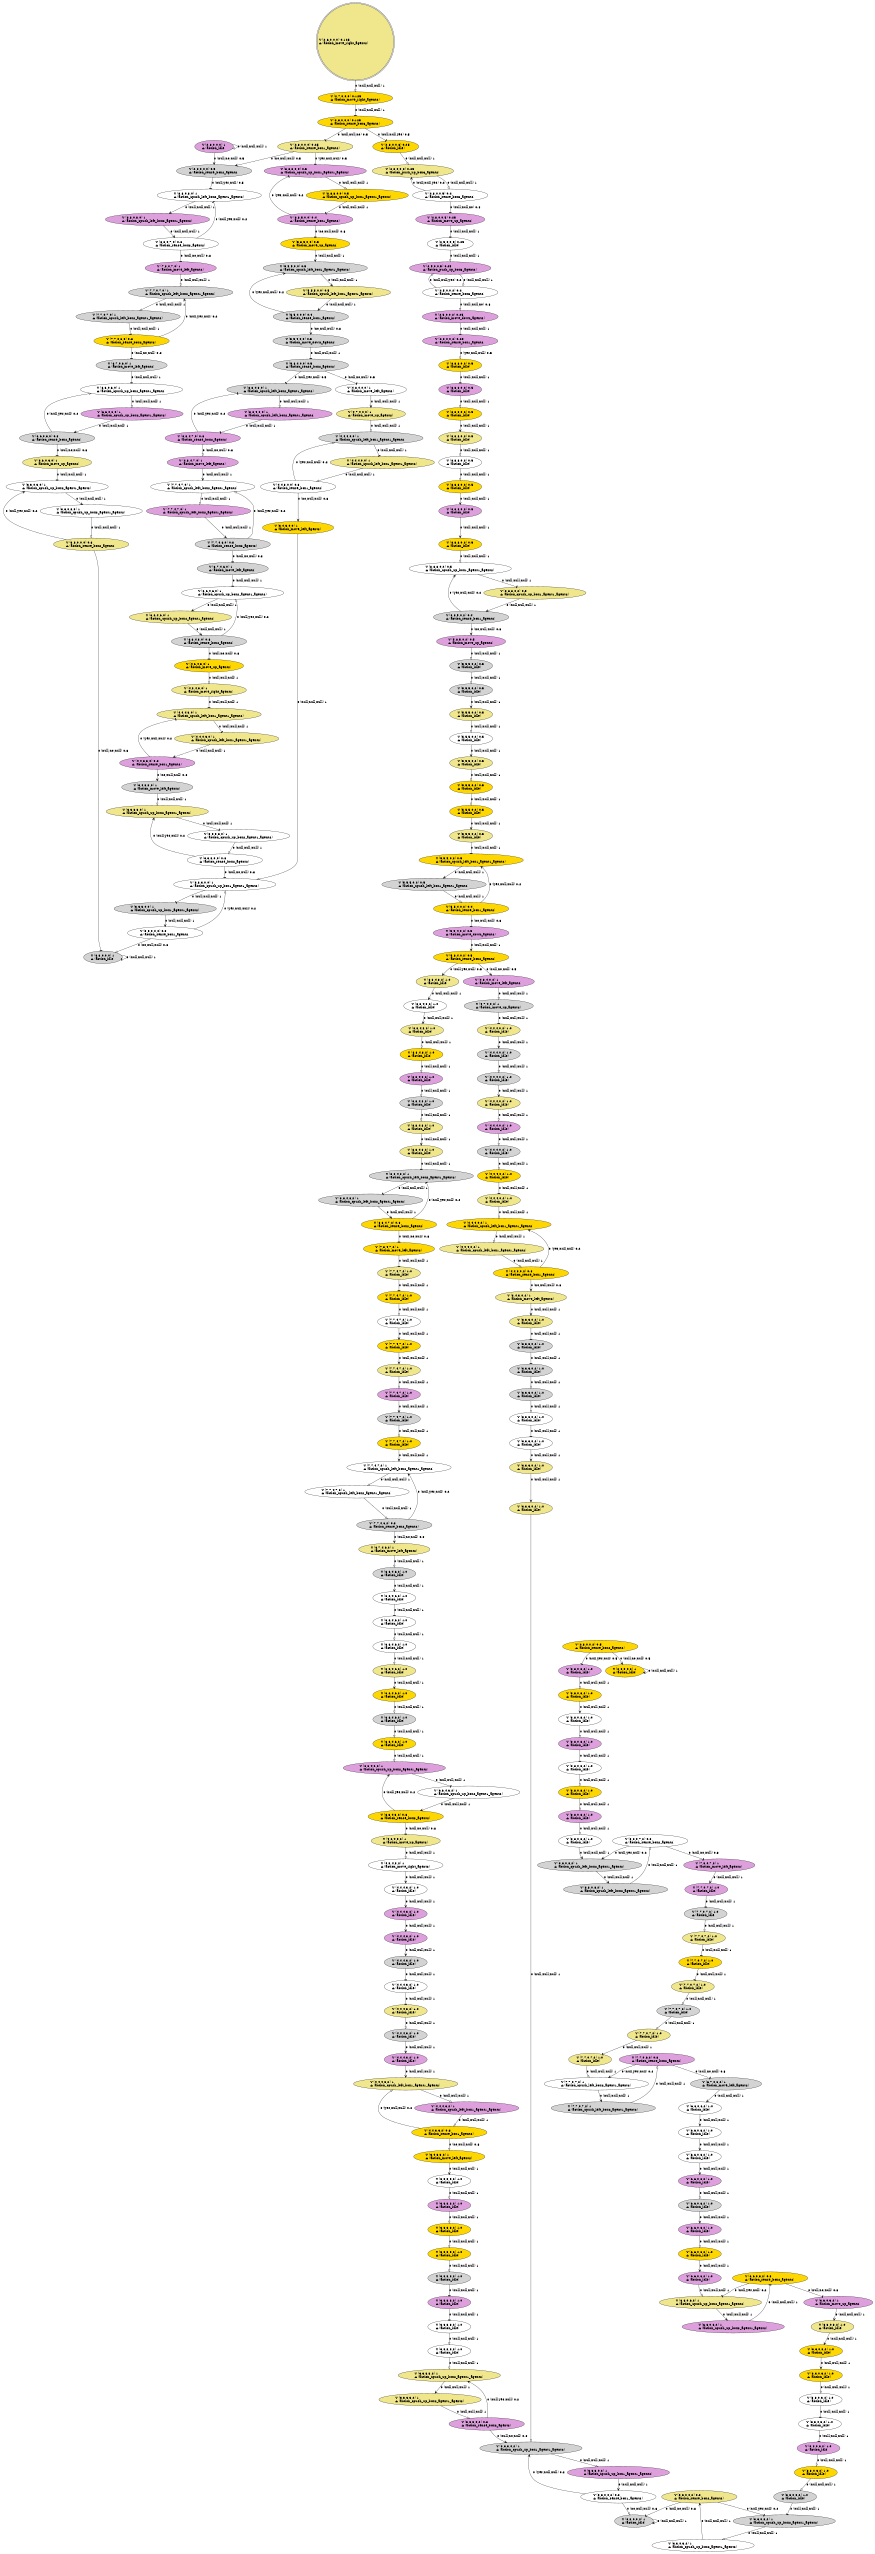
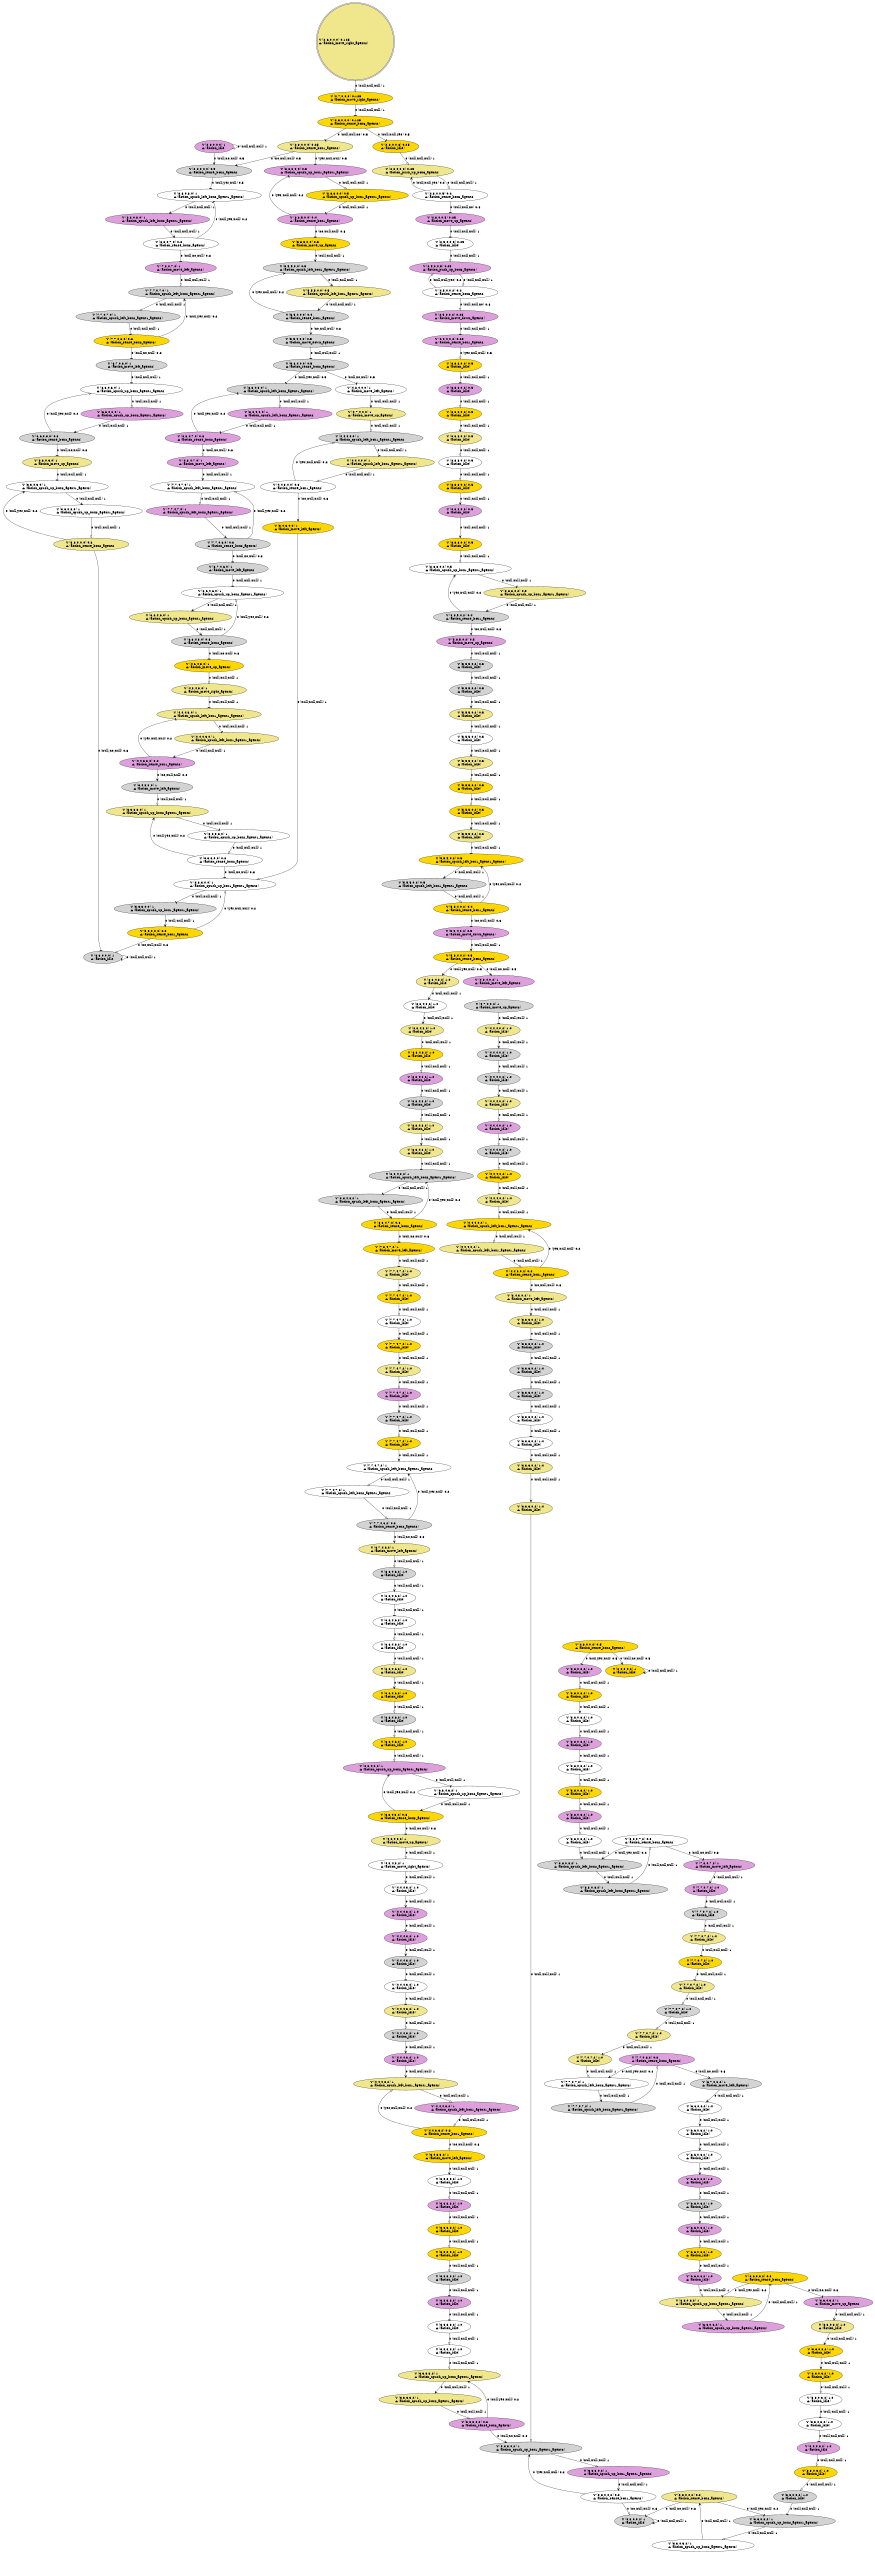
(165, 933) -> (165, 933)
(499, 993) -> none
(690, 2071) -> (690, 2071)
